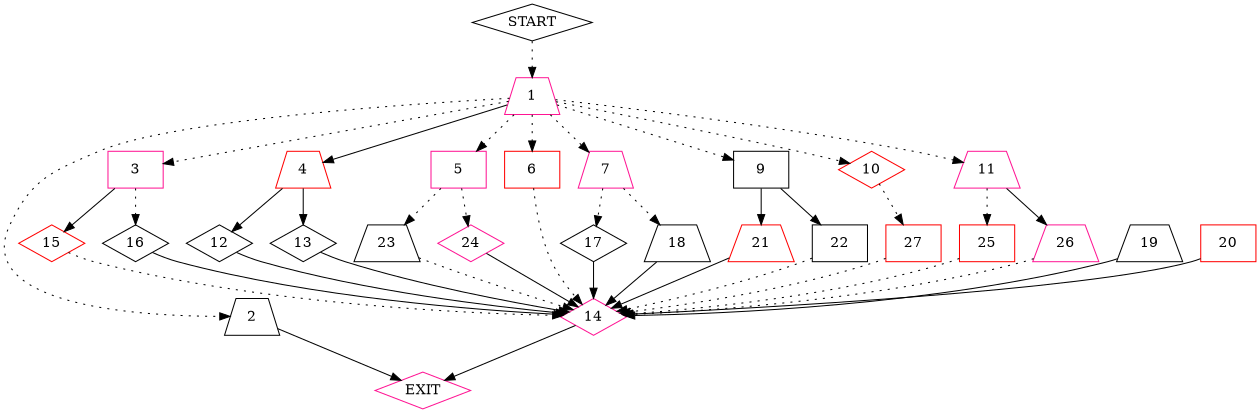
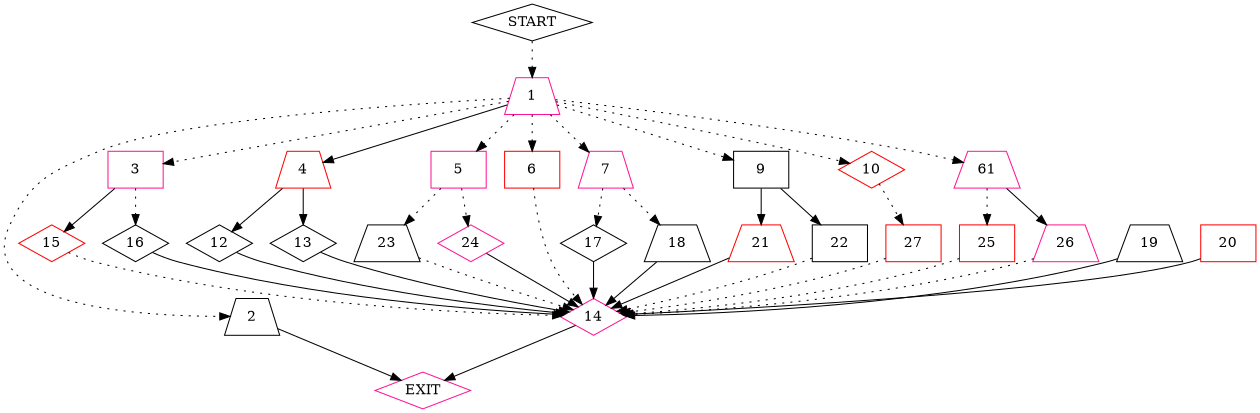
(987, 170) -> (987, 170)
